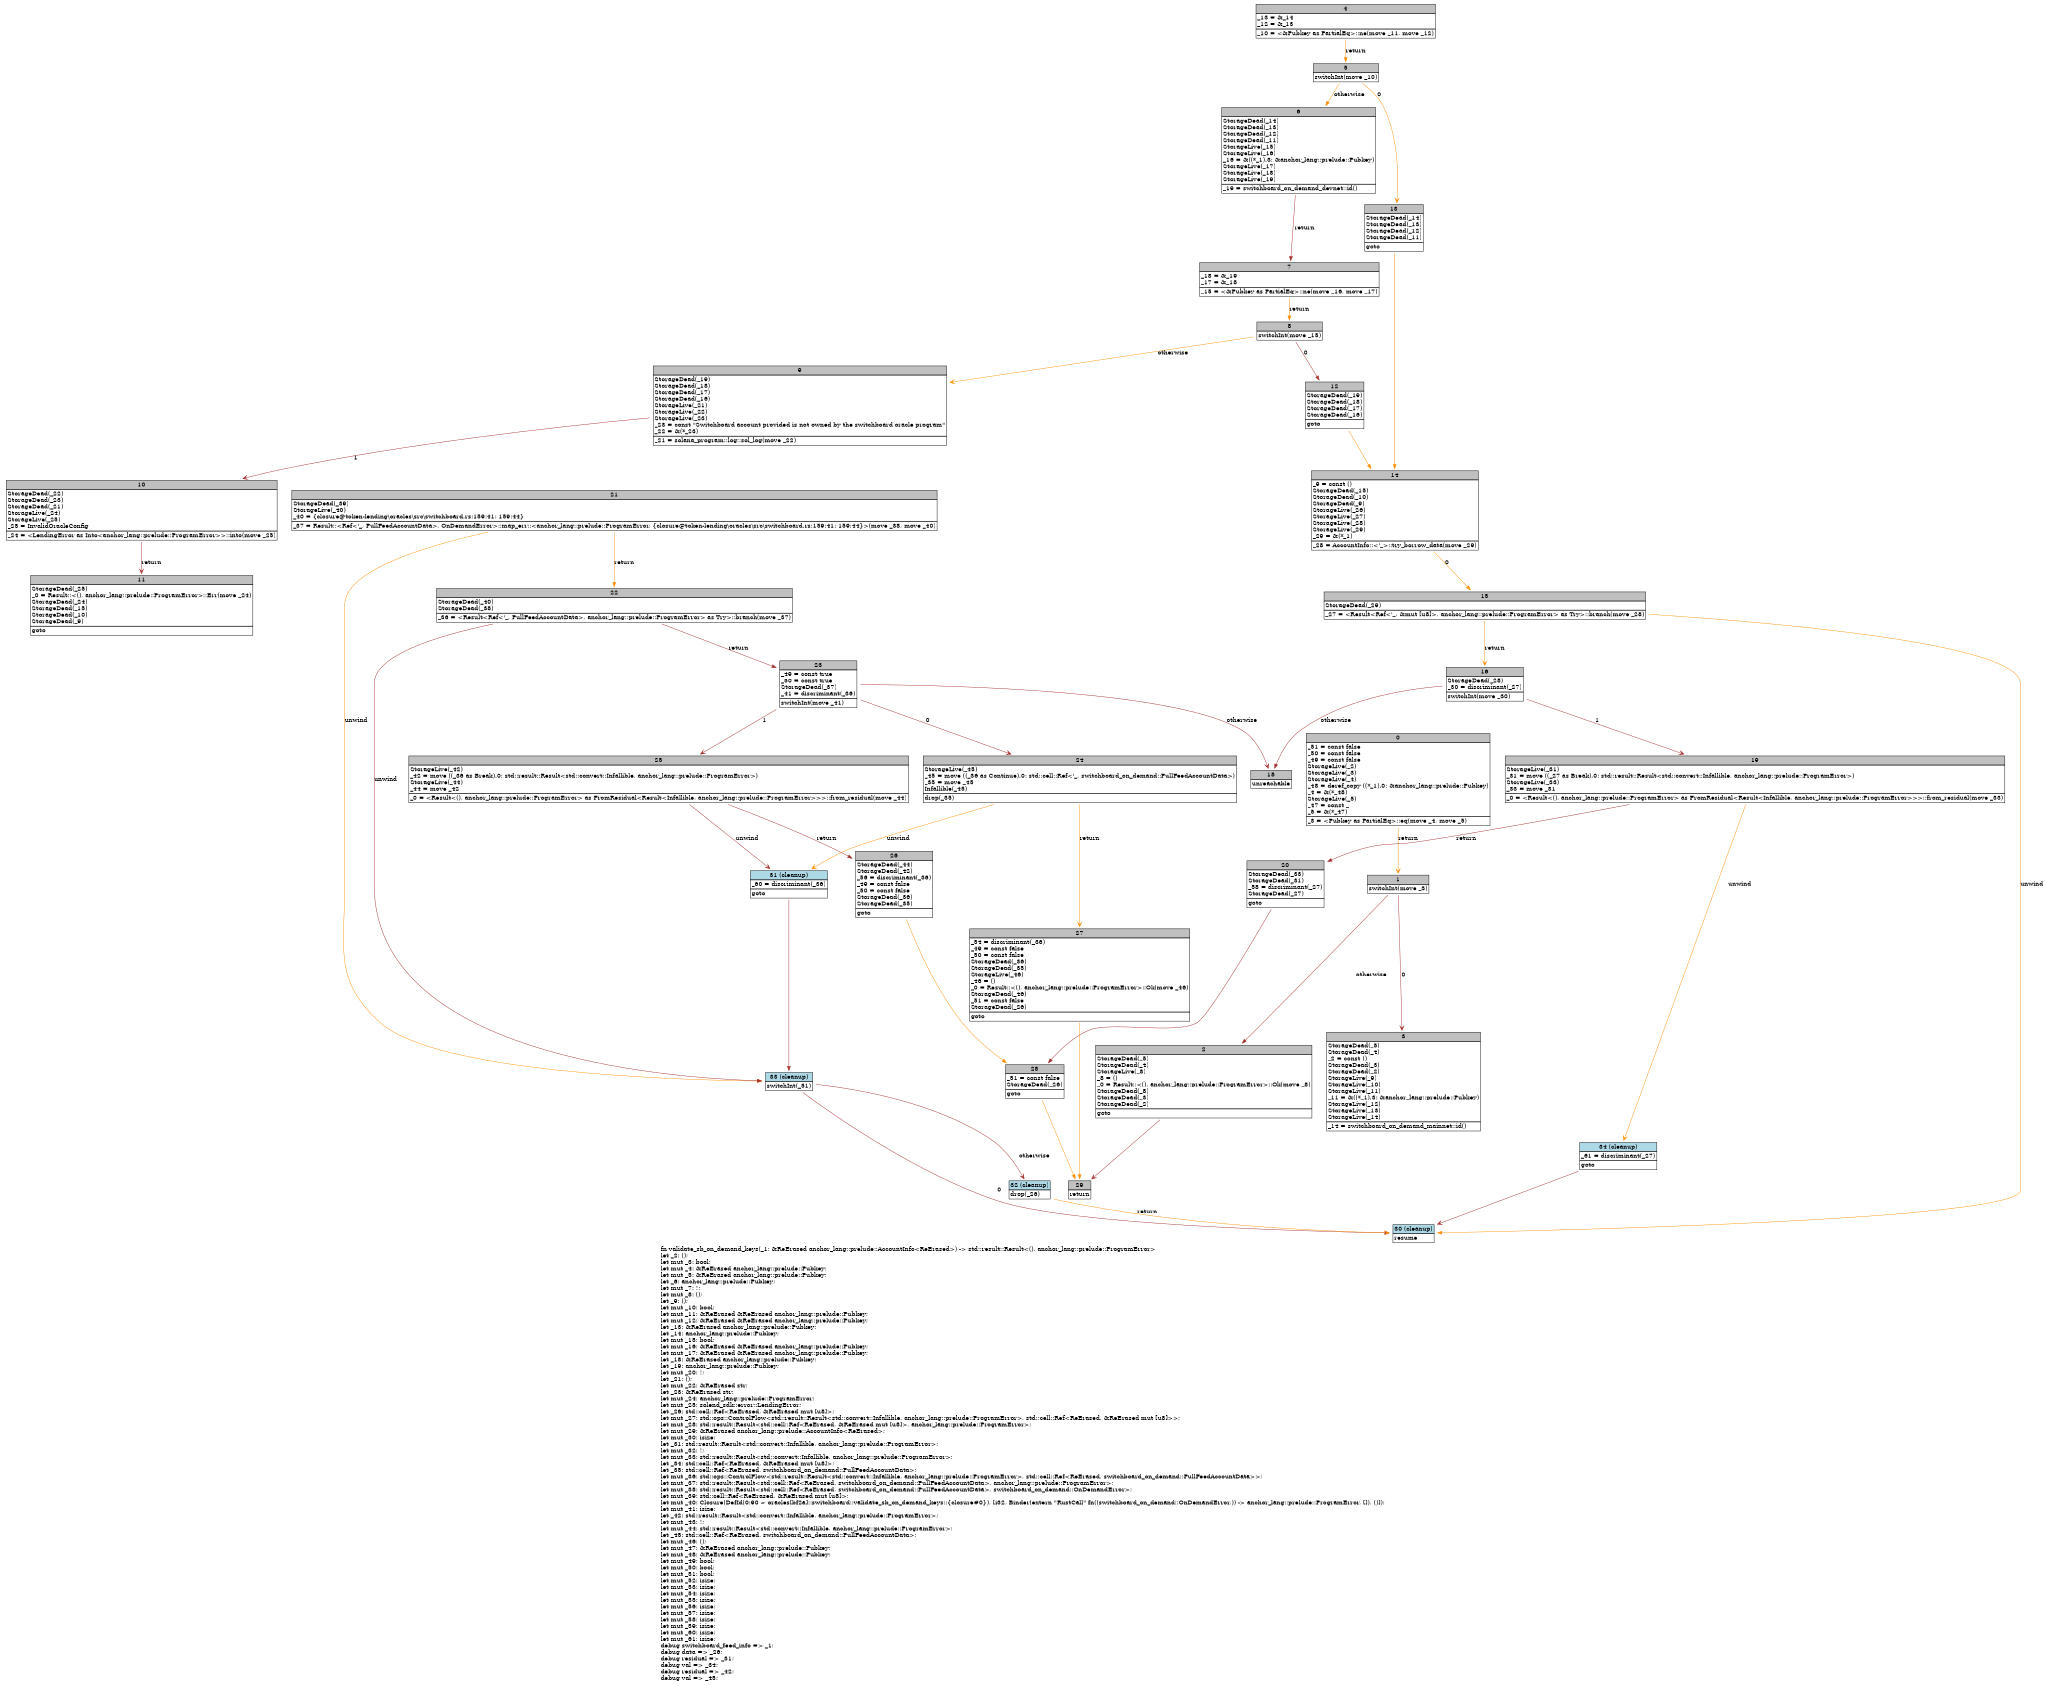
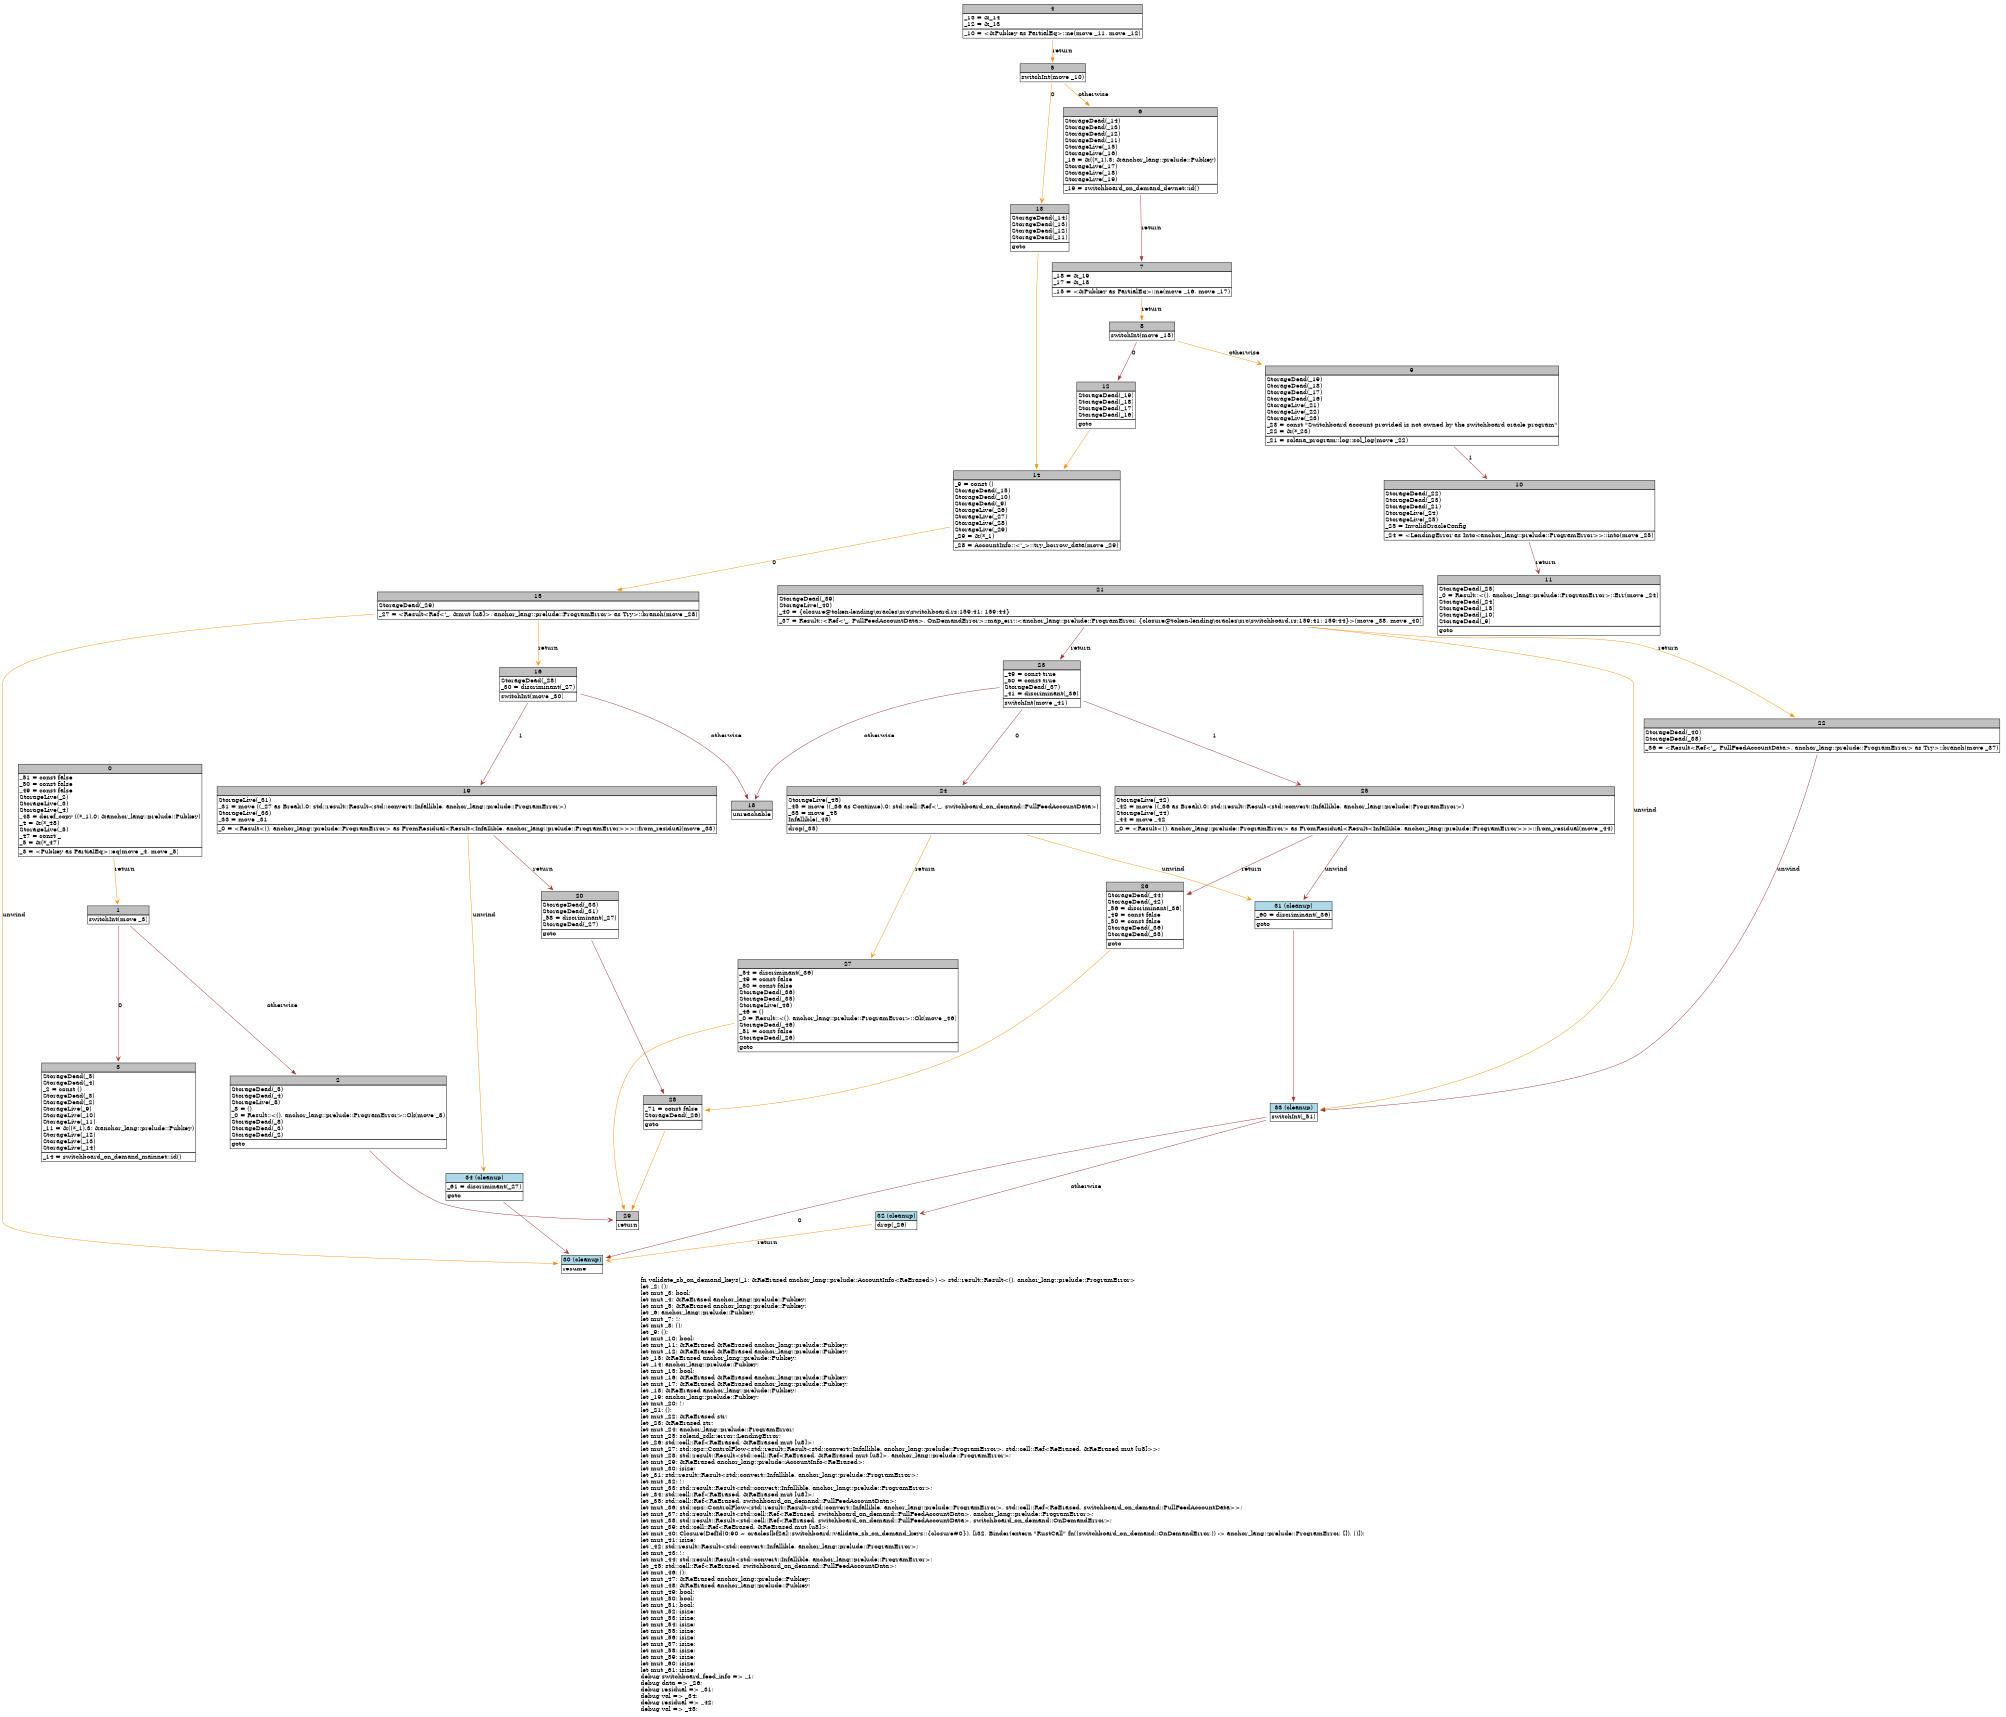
(717, 645) -> (1074, 641)
(1480, 832) -> (522, 861)
(1034, 1078) -> (671, 1109)
